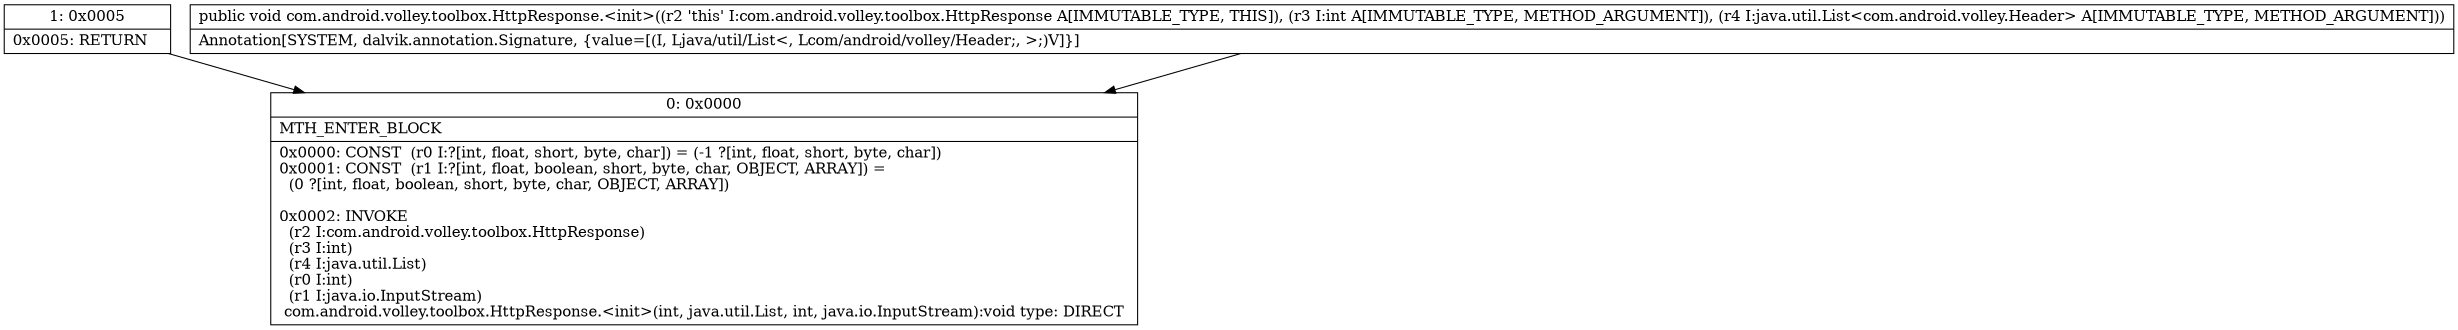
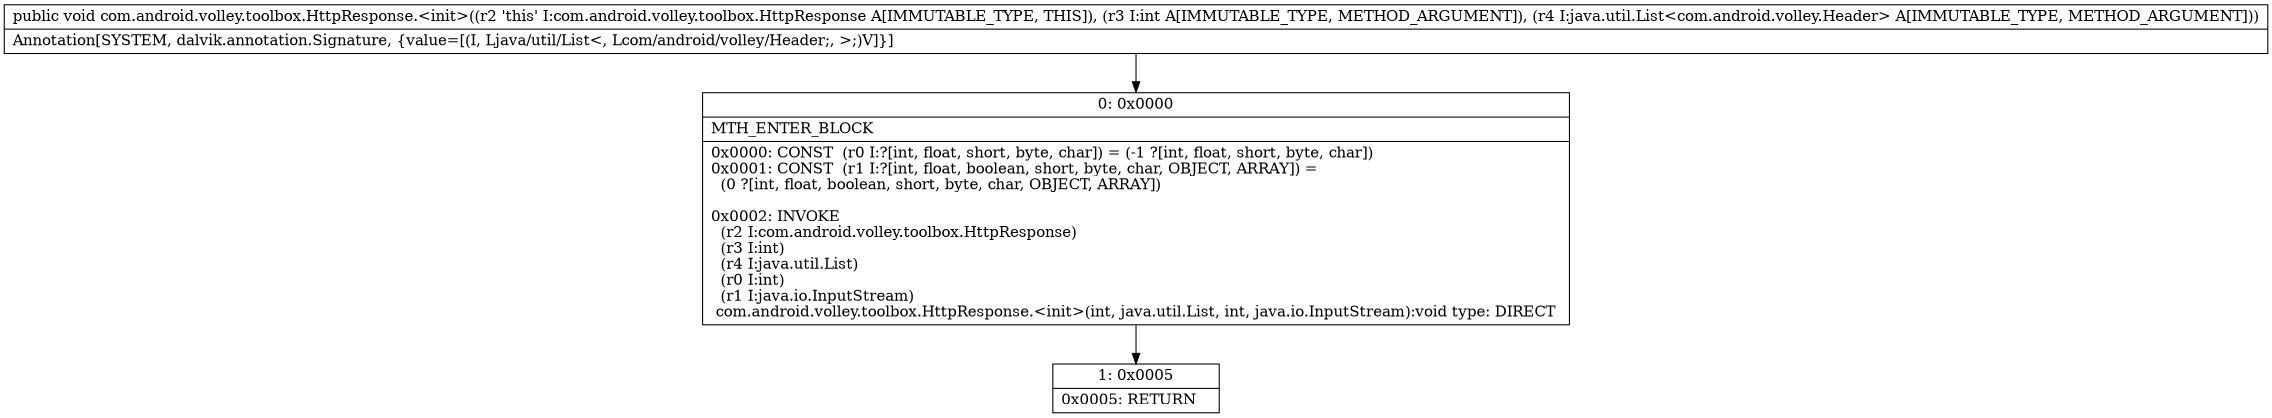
(231, 72) -> (1136, 339)
